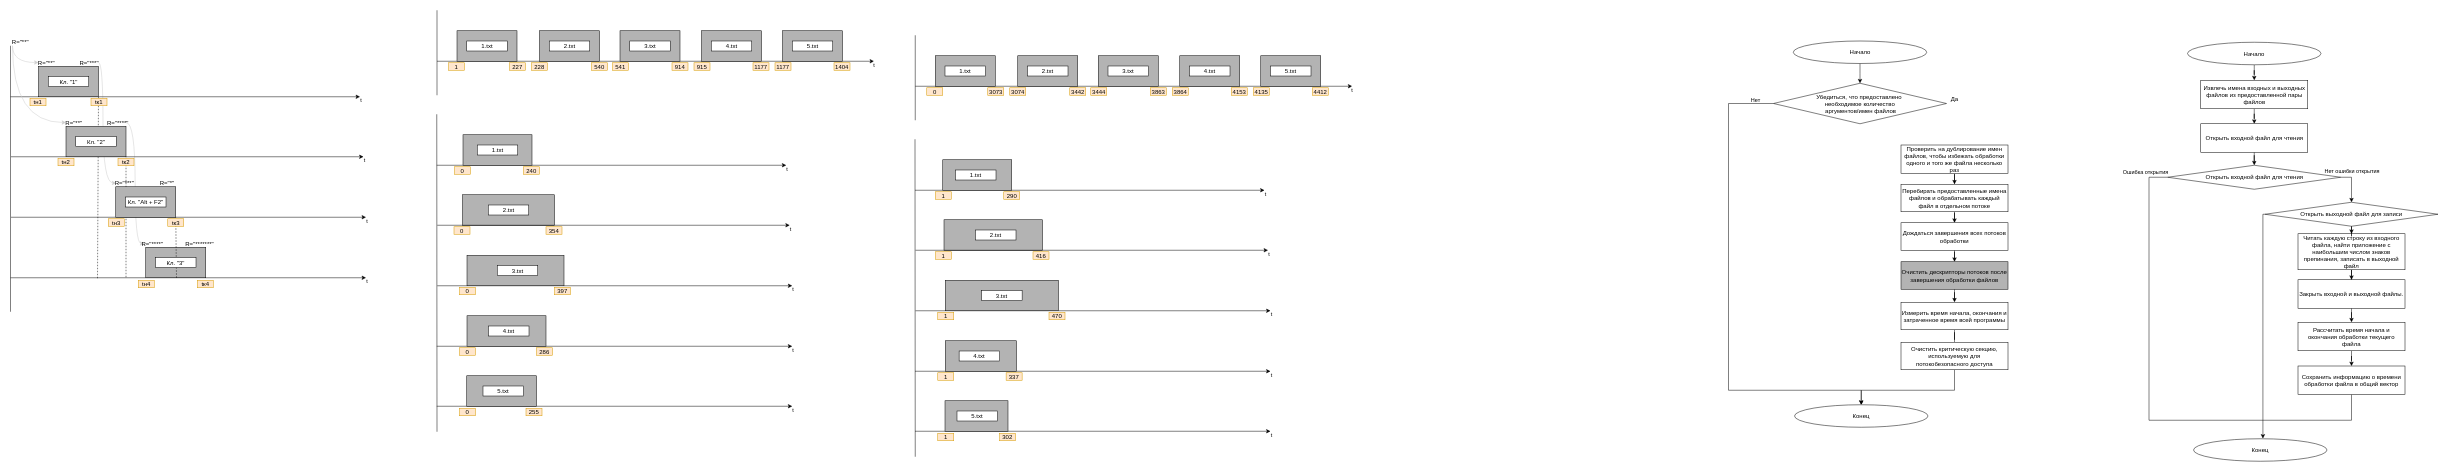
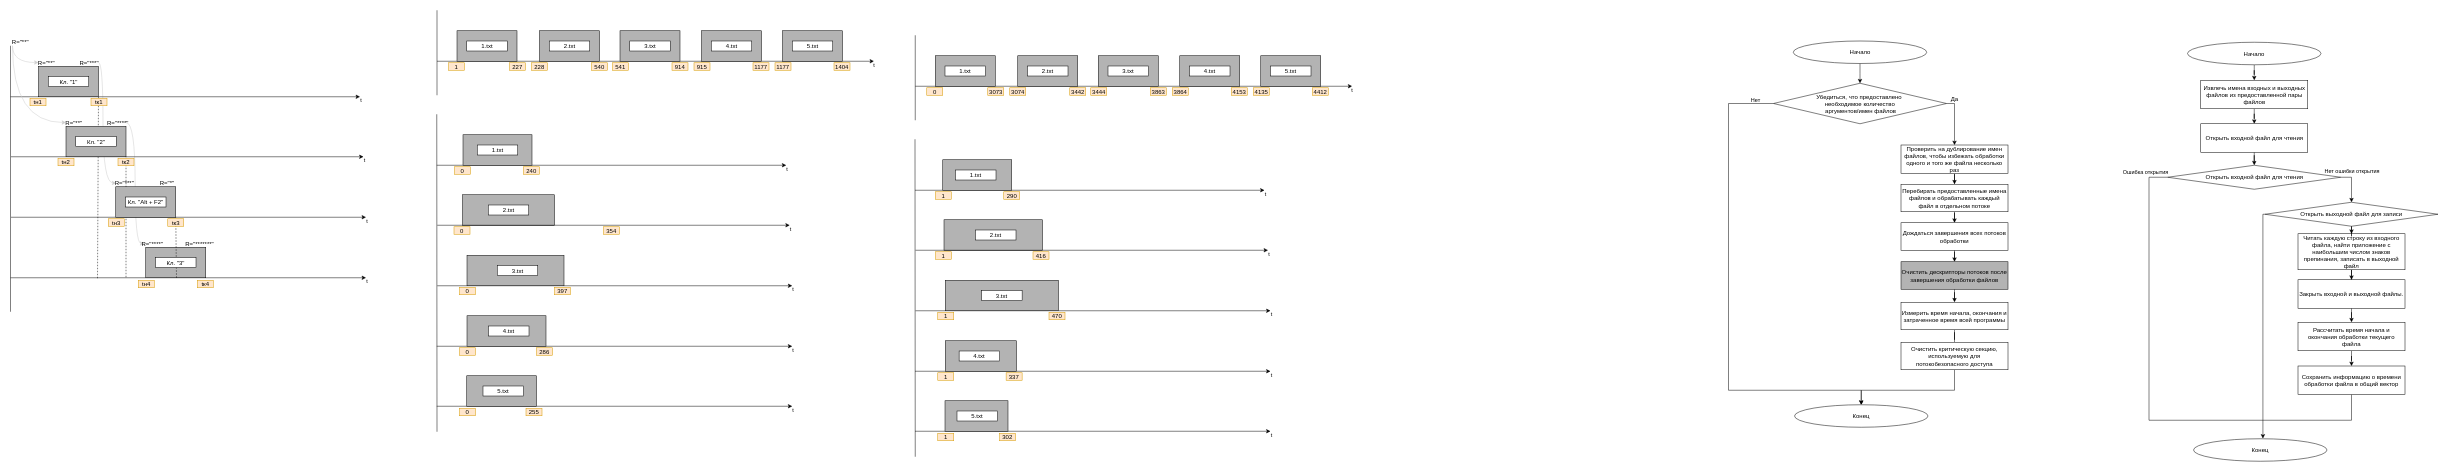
none -> (1954, 140)
(554, 231) -> (611, 231)
